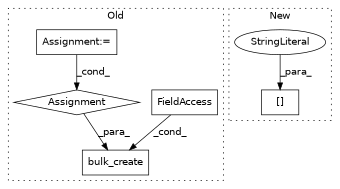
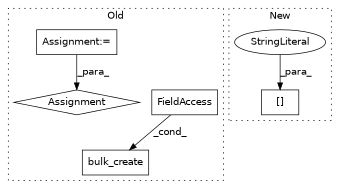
(93, 72) -> (93, 72)
(94, 129) -> none
